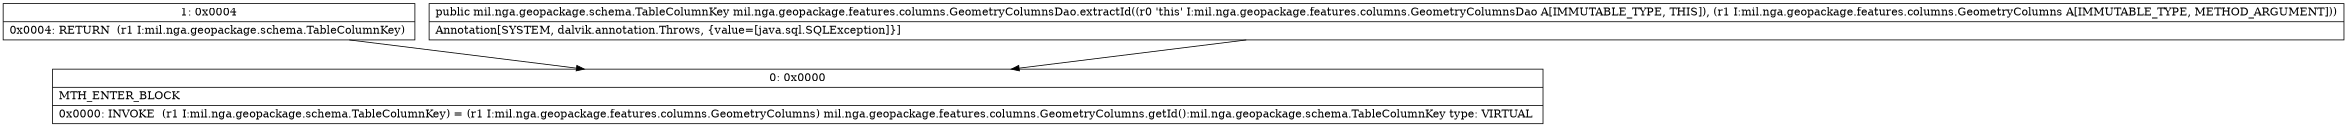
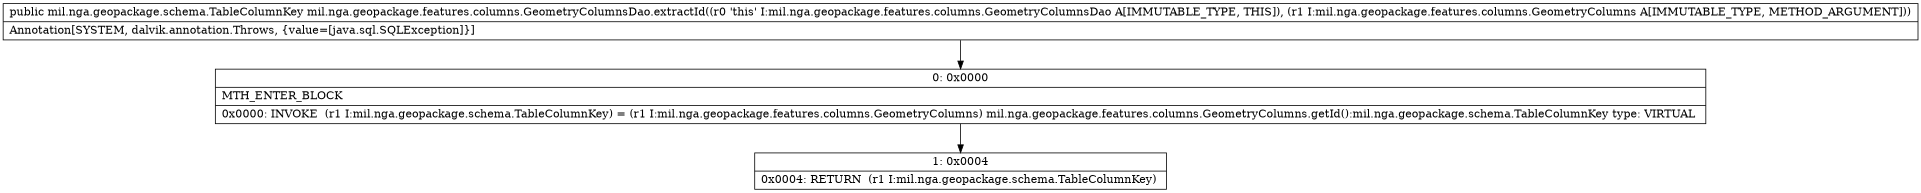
(463, 54) -> (961, 134)
